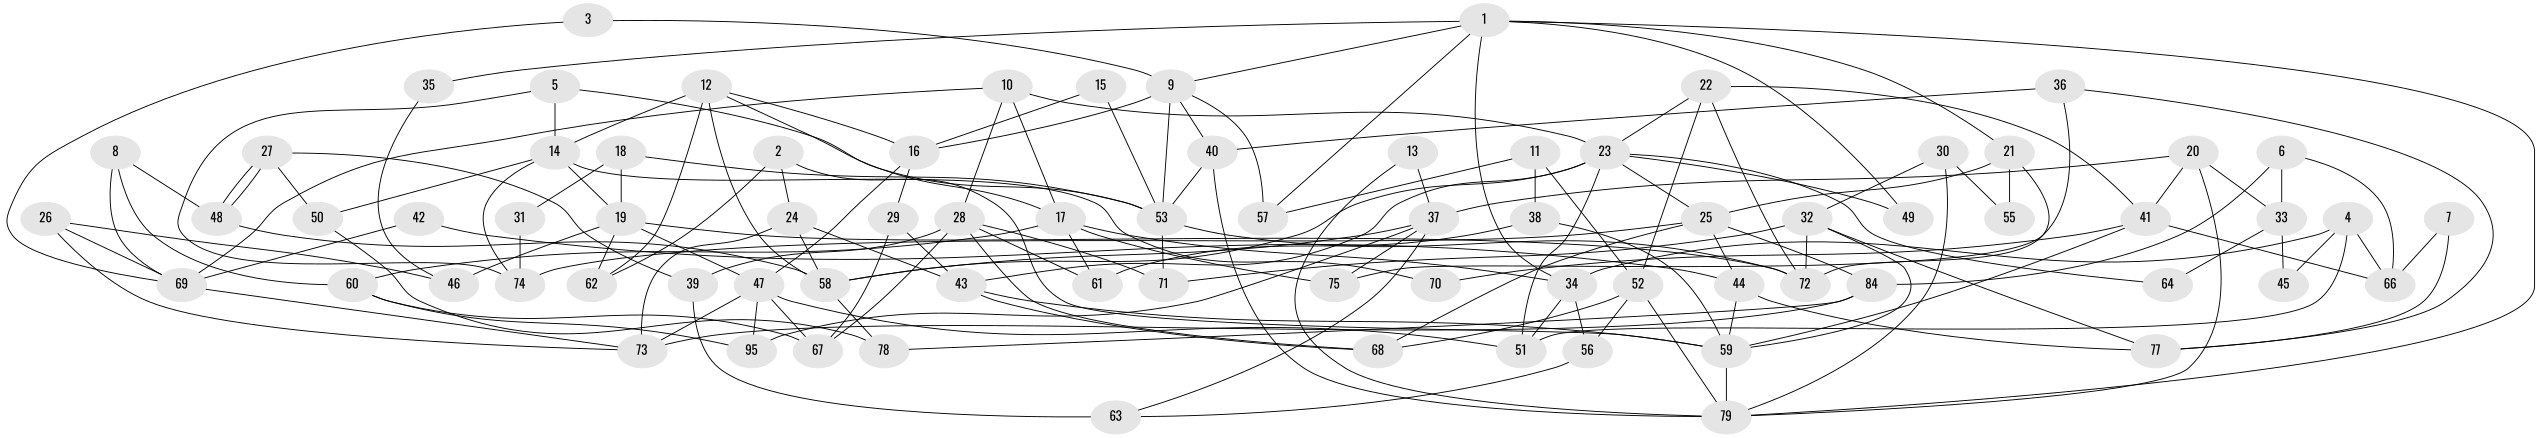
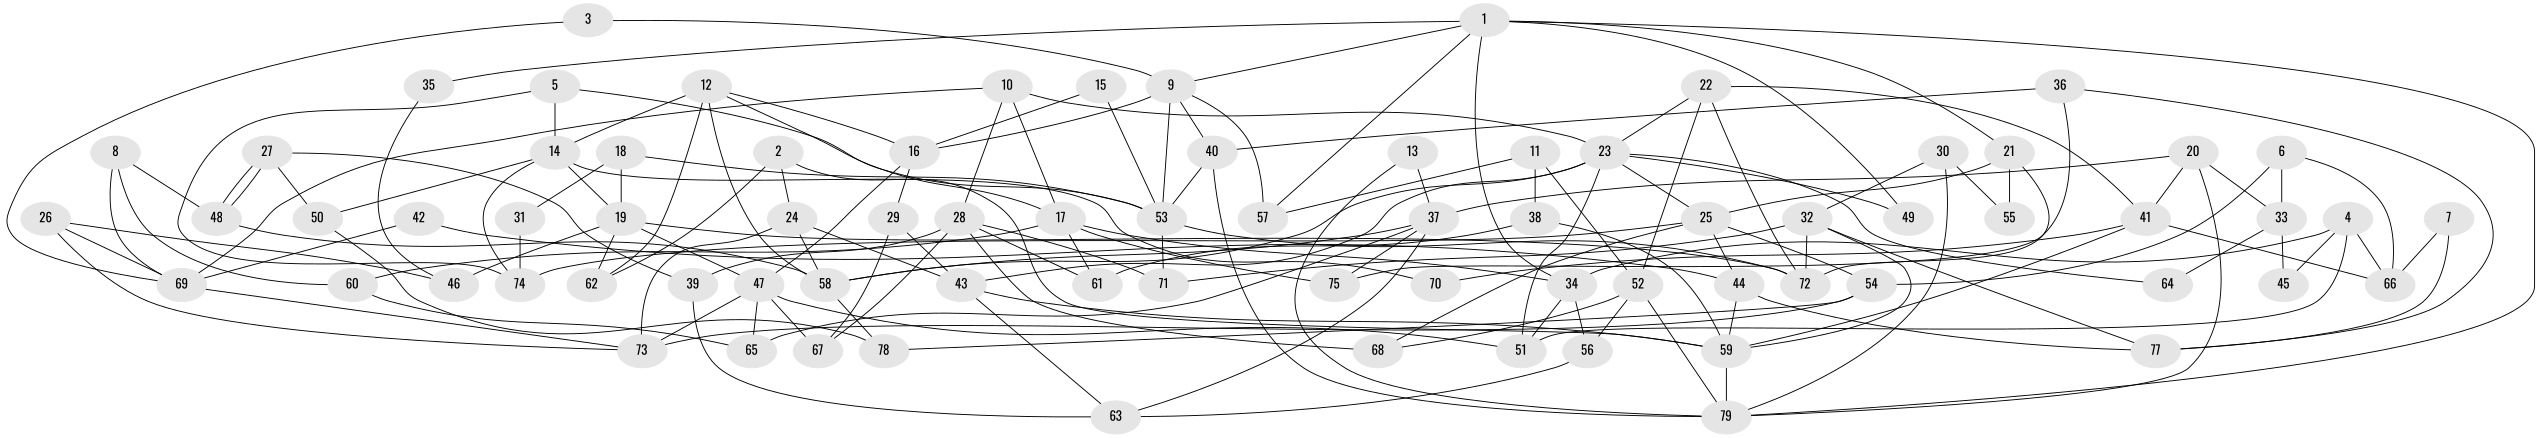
(1872, 285) -> (1872, 285)
(586, 317) -> none
(1165, 333) -> (1039, 351)
(752, 351) -> (752, 351)
